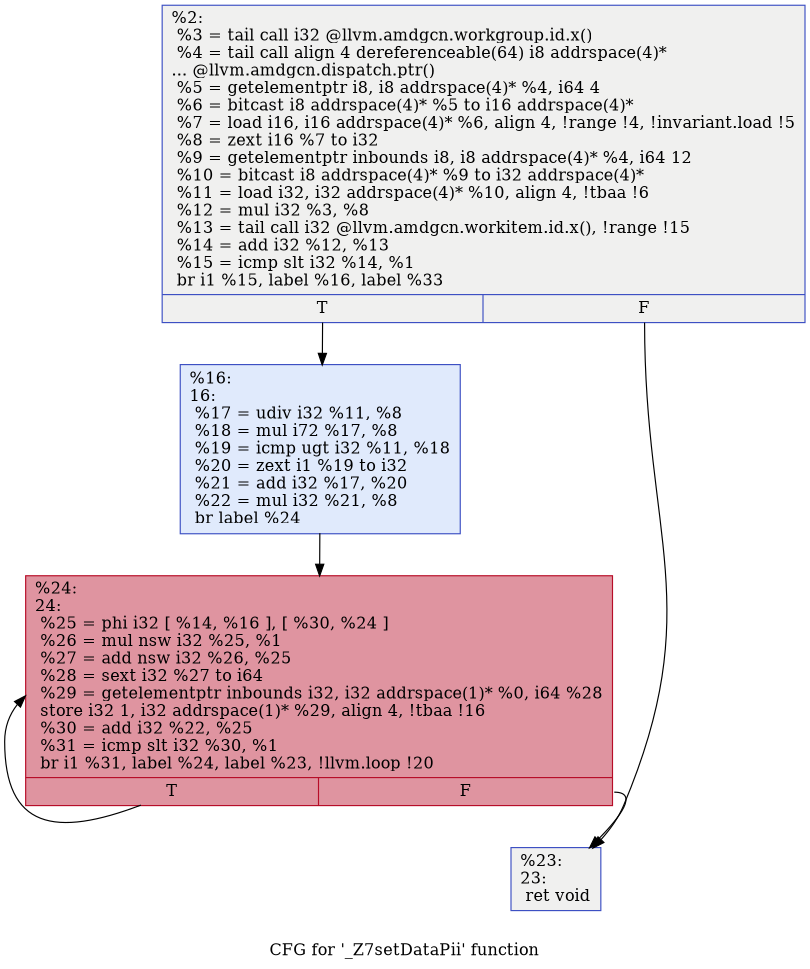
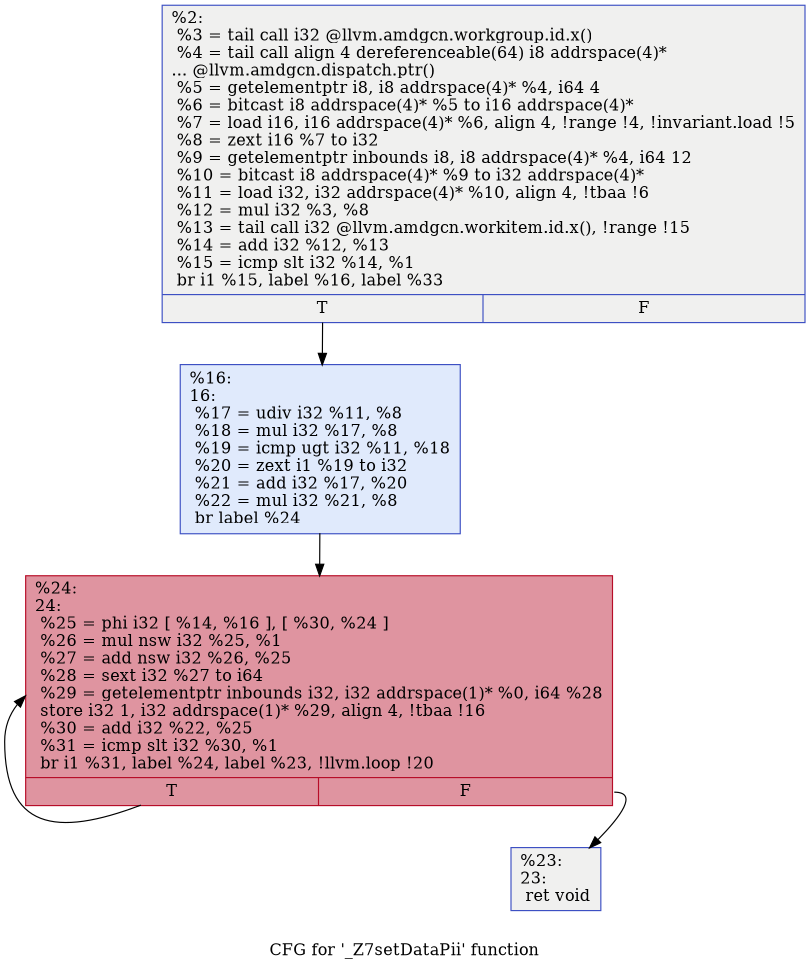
(294, 431) -> (294, 431)
(666, 587) -> none
